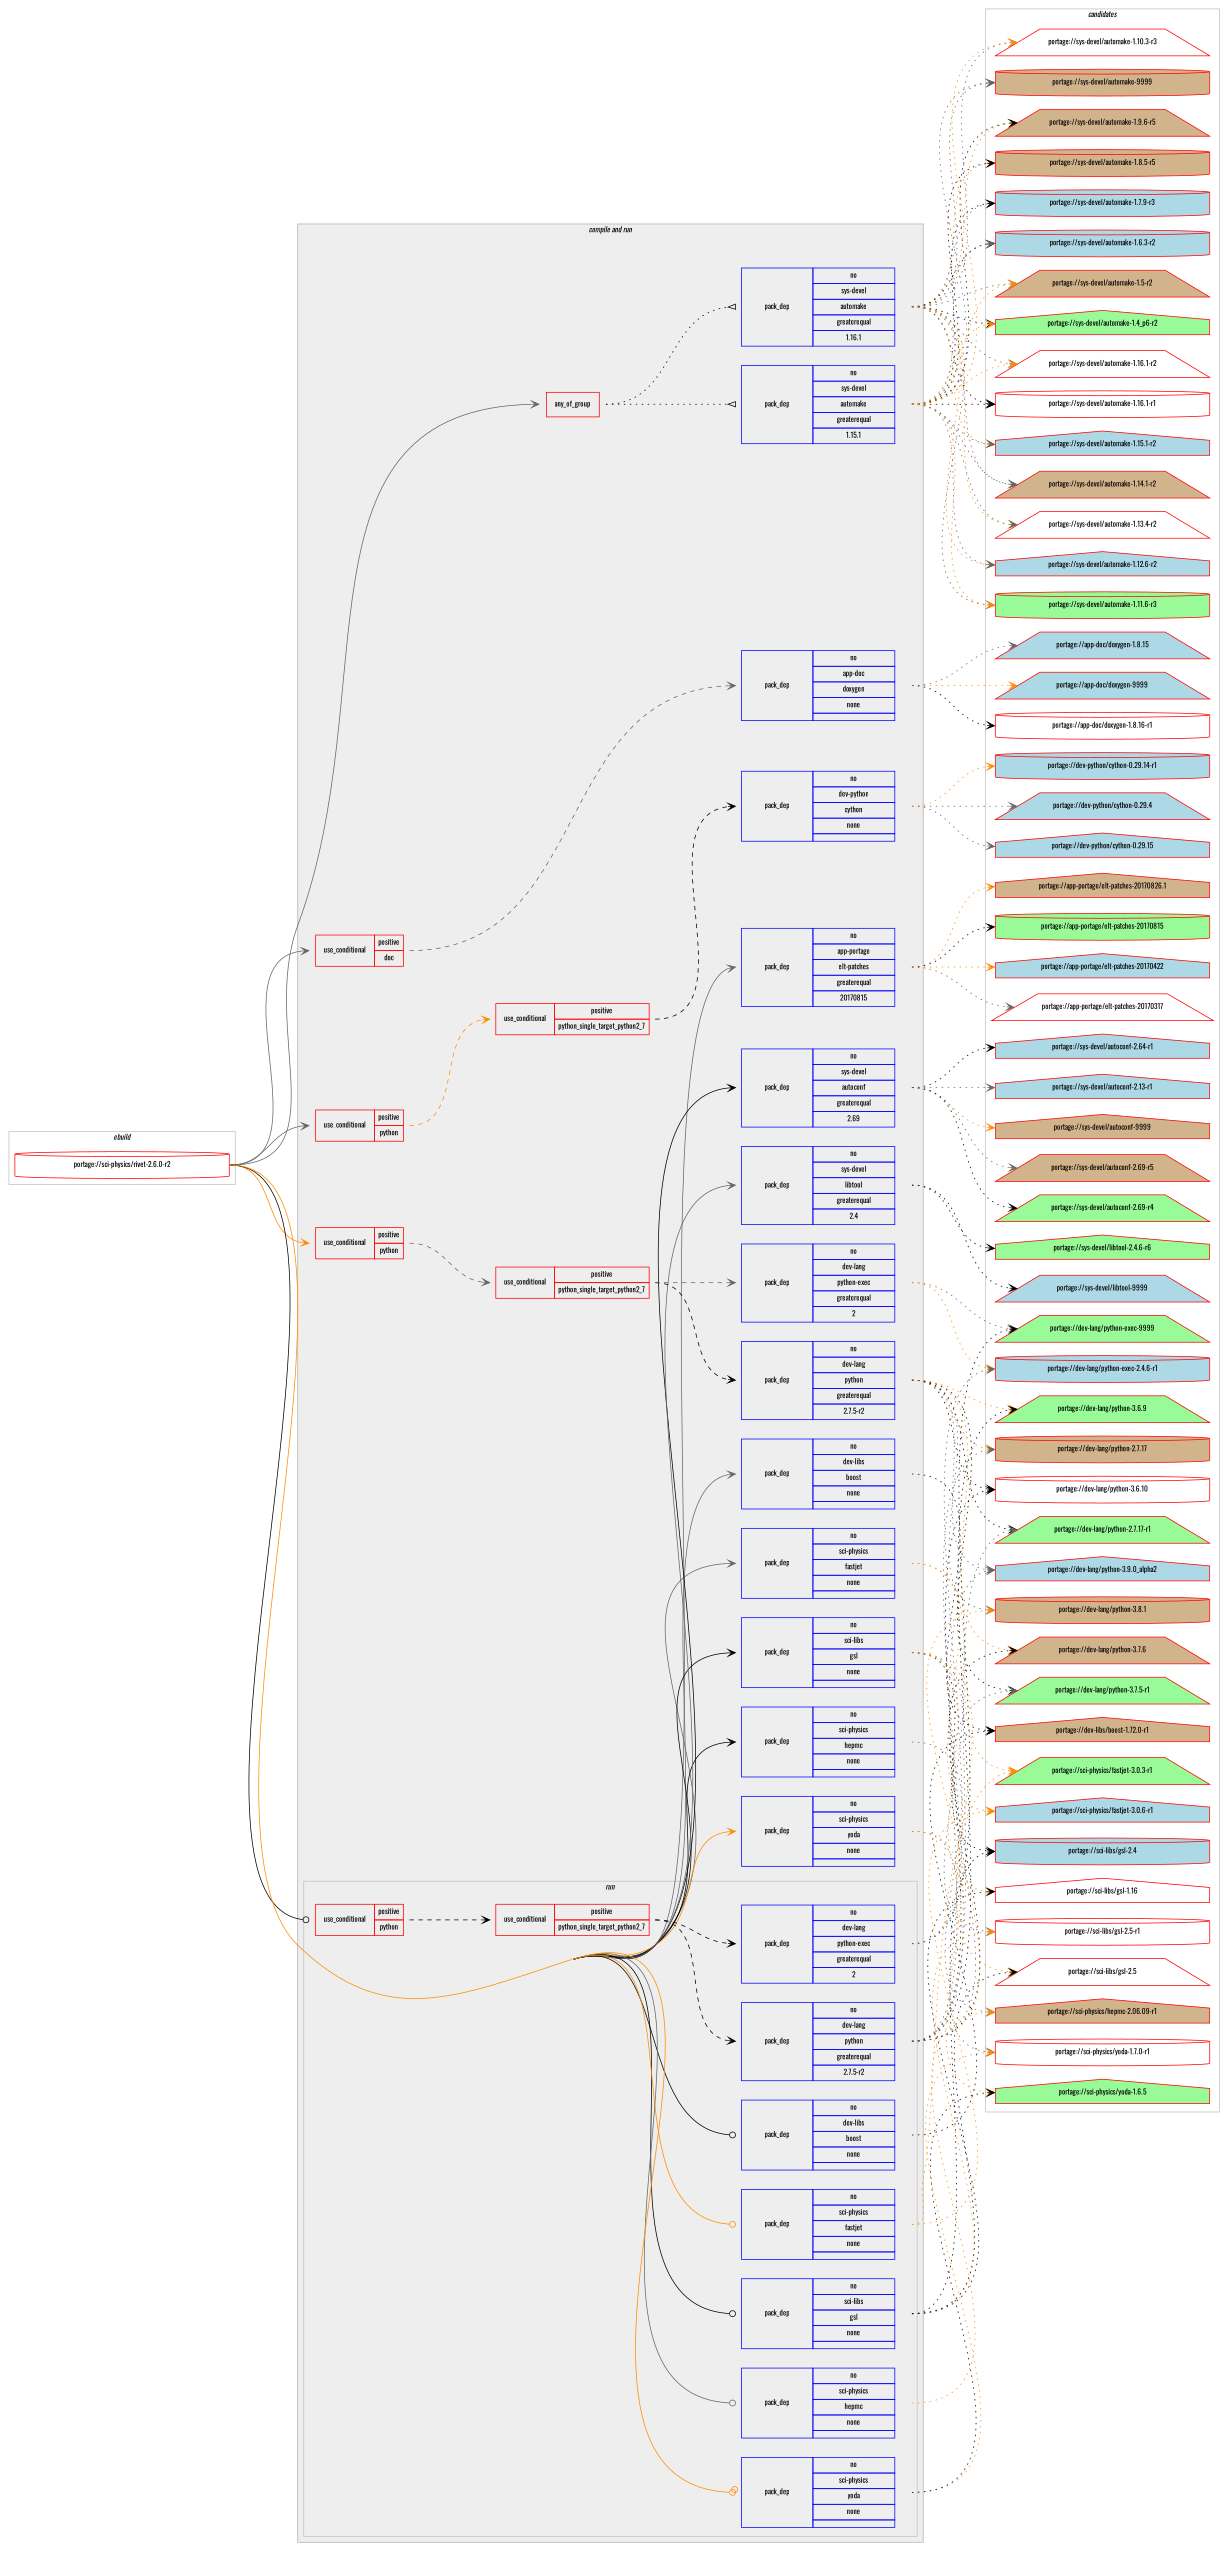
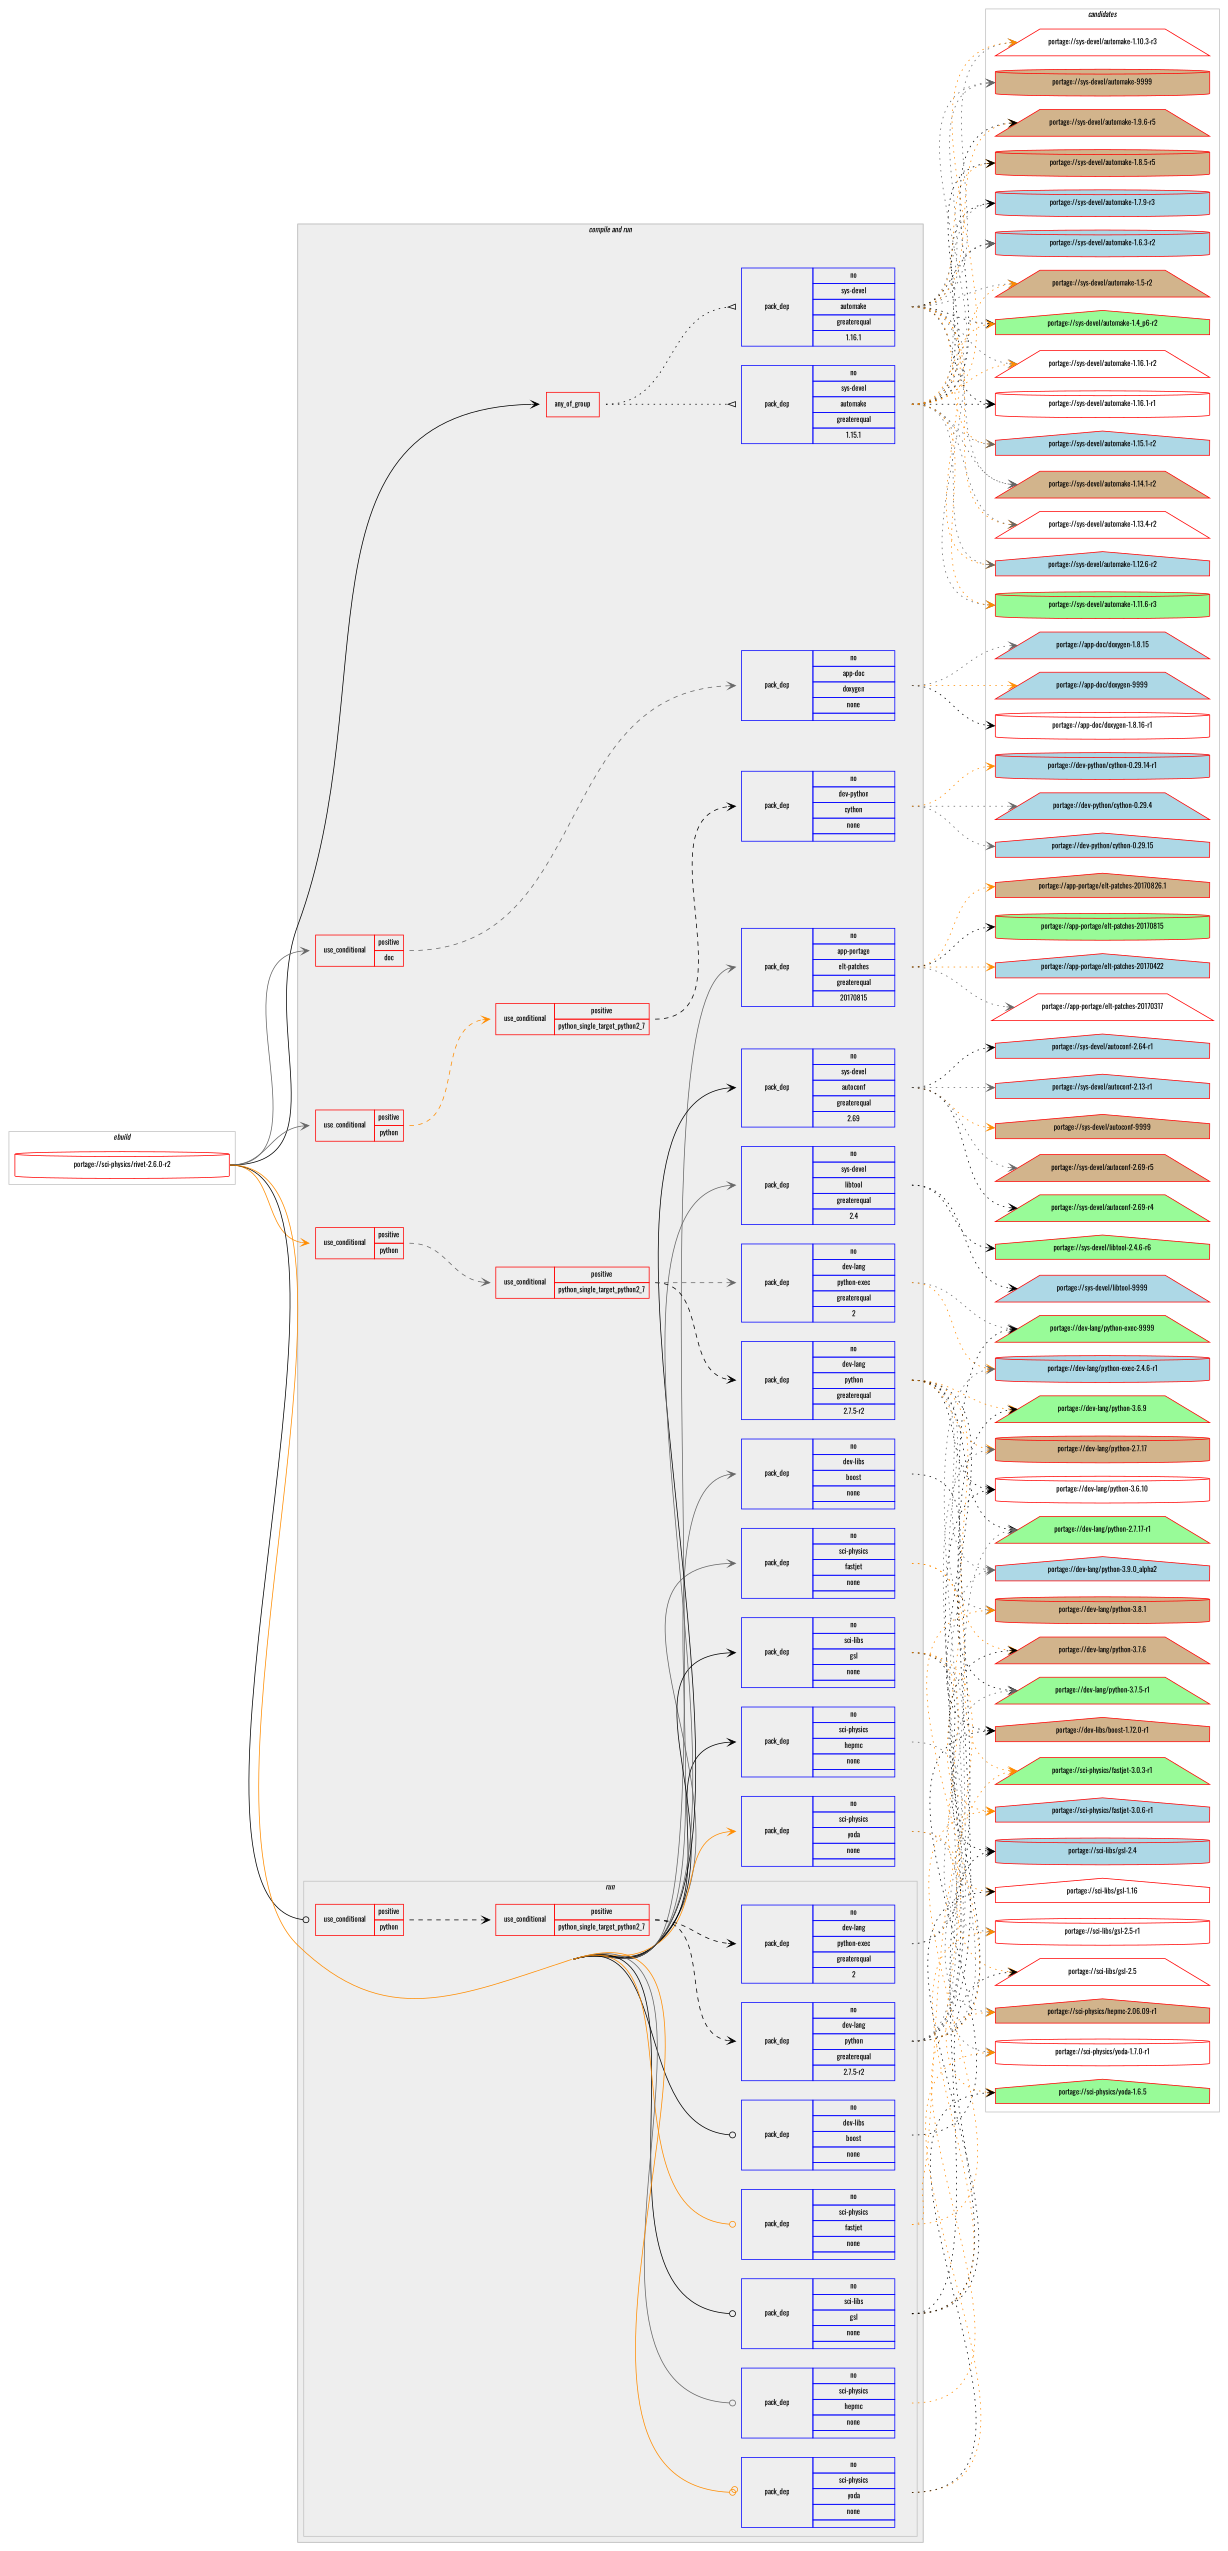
(335, 755) -> (335, 755)
